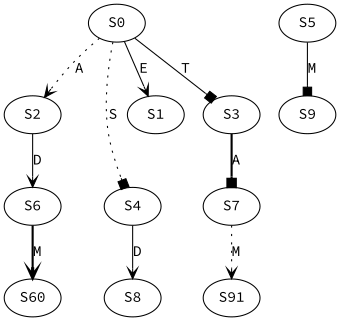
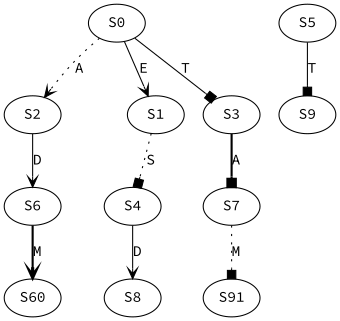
(312, 69) -> (312, 69)
(106, 111) -> (146, 155)
(232, 247) -> (232, 247)
